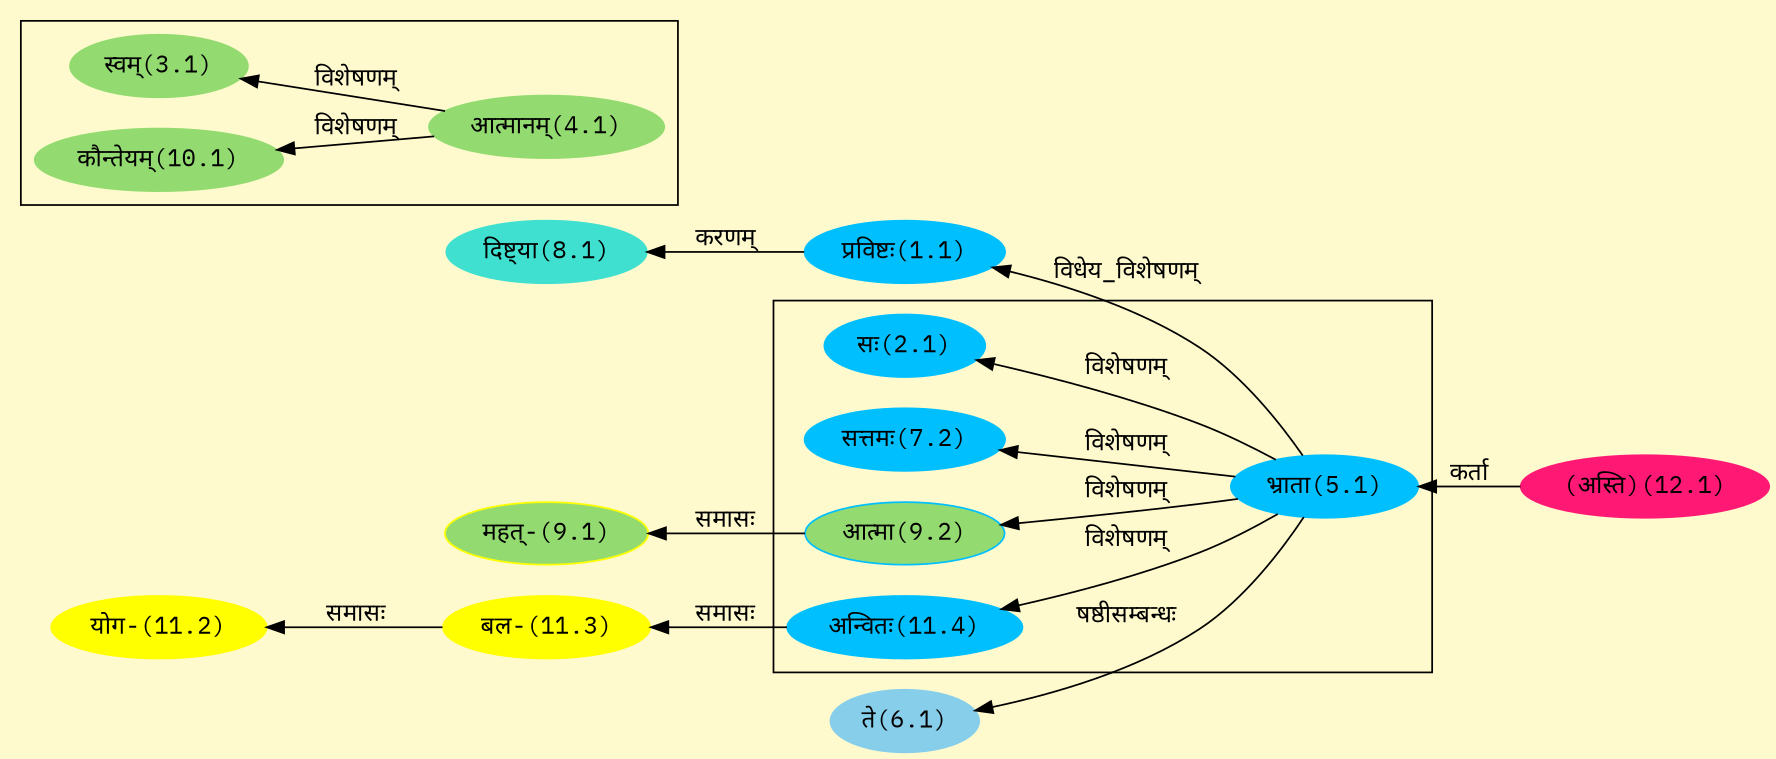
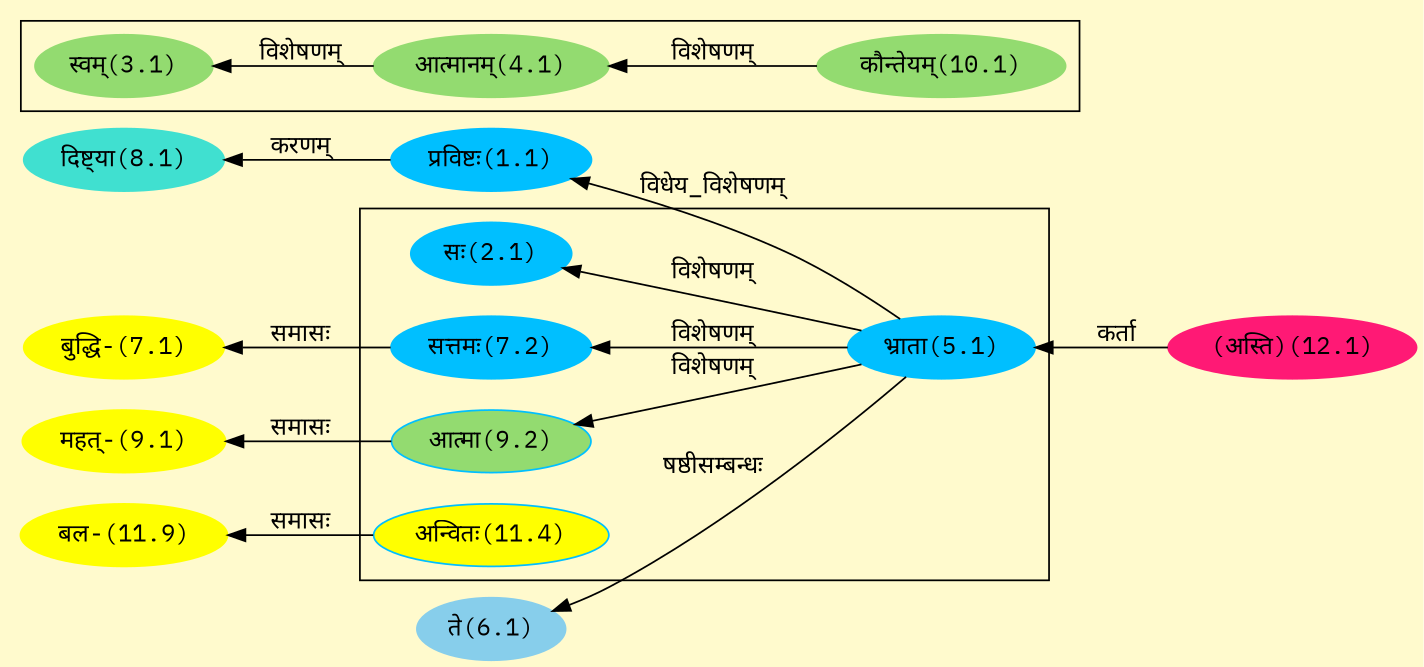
(365, 142) -> (722, 66)
none -> (124, 347)
(547, 533) -> (124, 441)
(1152, 569) -> none
(159, 627) -> none
(547, 627) -> (124, 535)
(905, 627) -> (491, 535)
